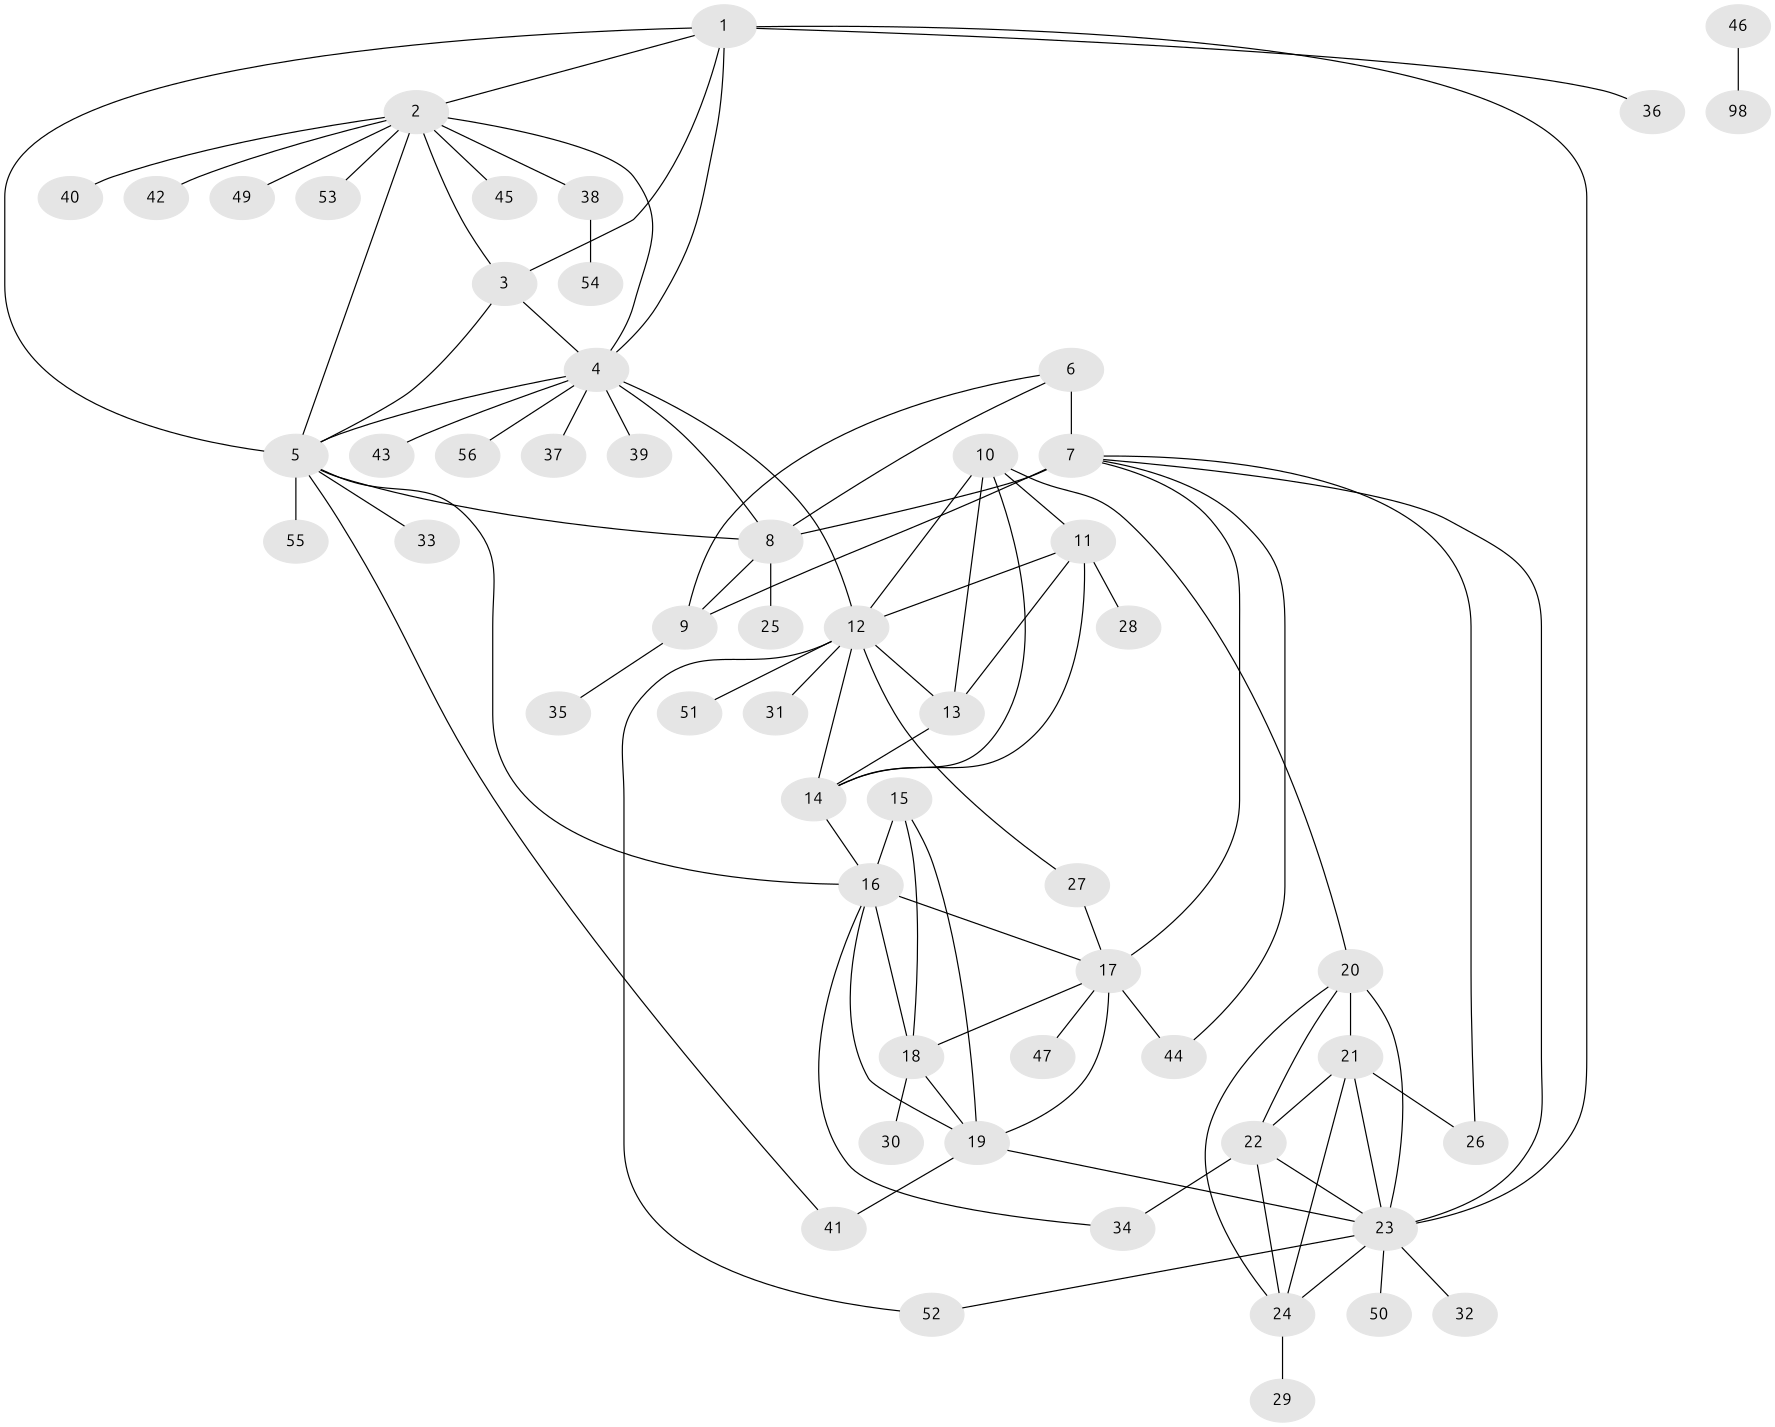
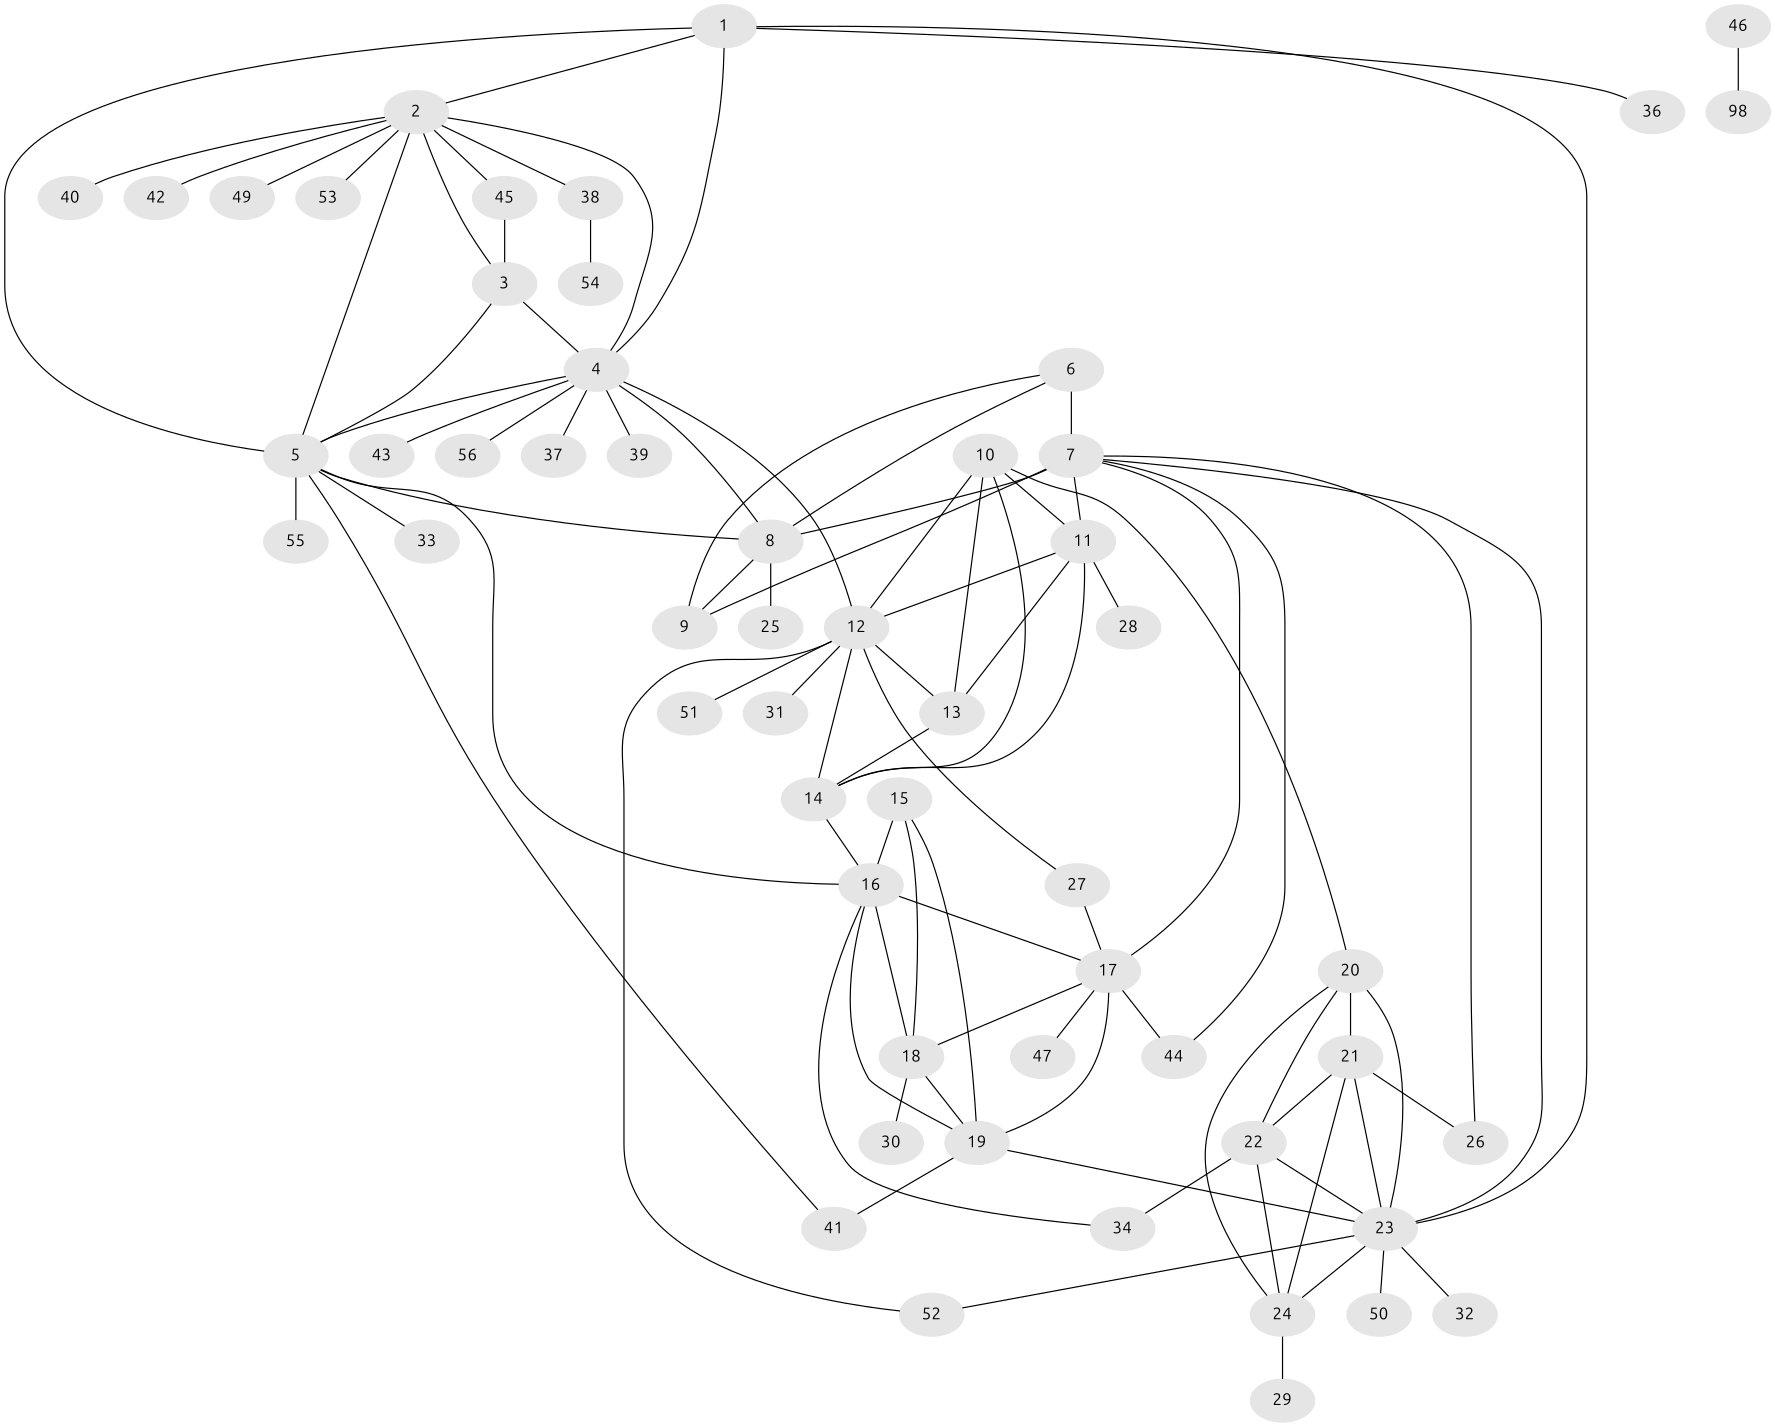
(658, 189) -> (505, 241)
none -> (1078, 501)
(558, 713) -> none
